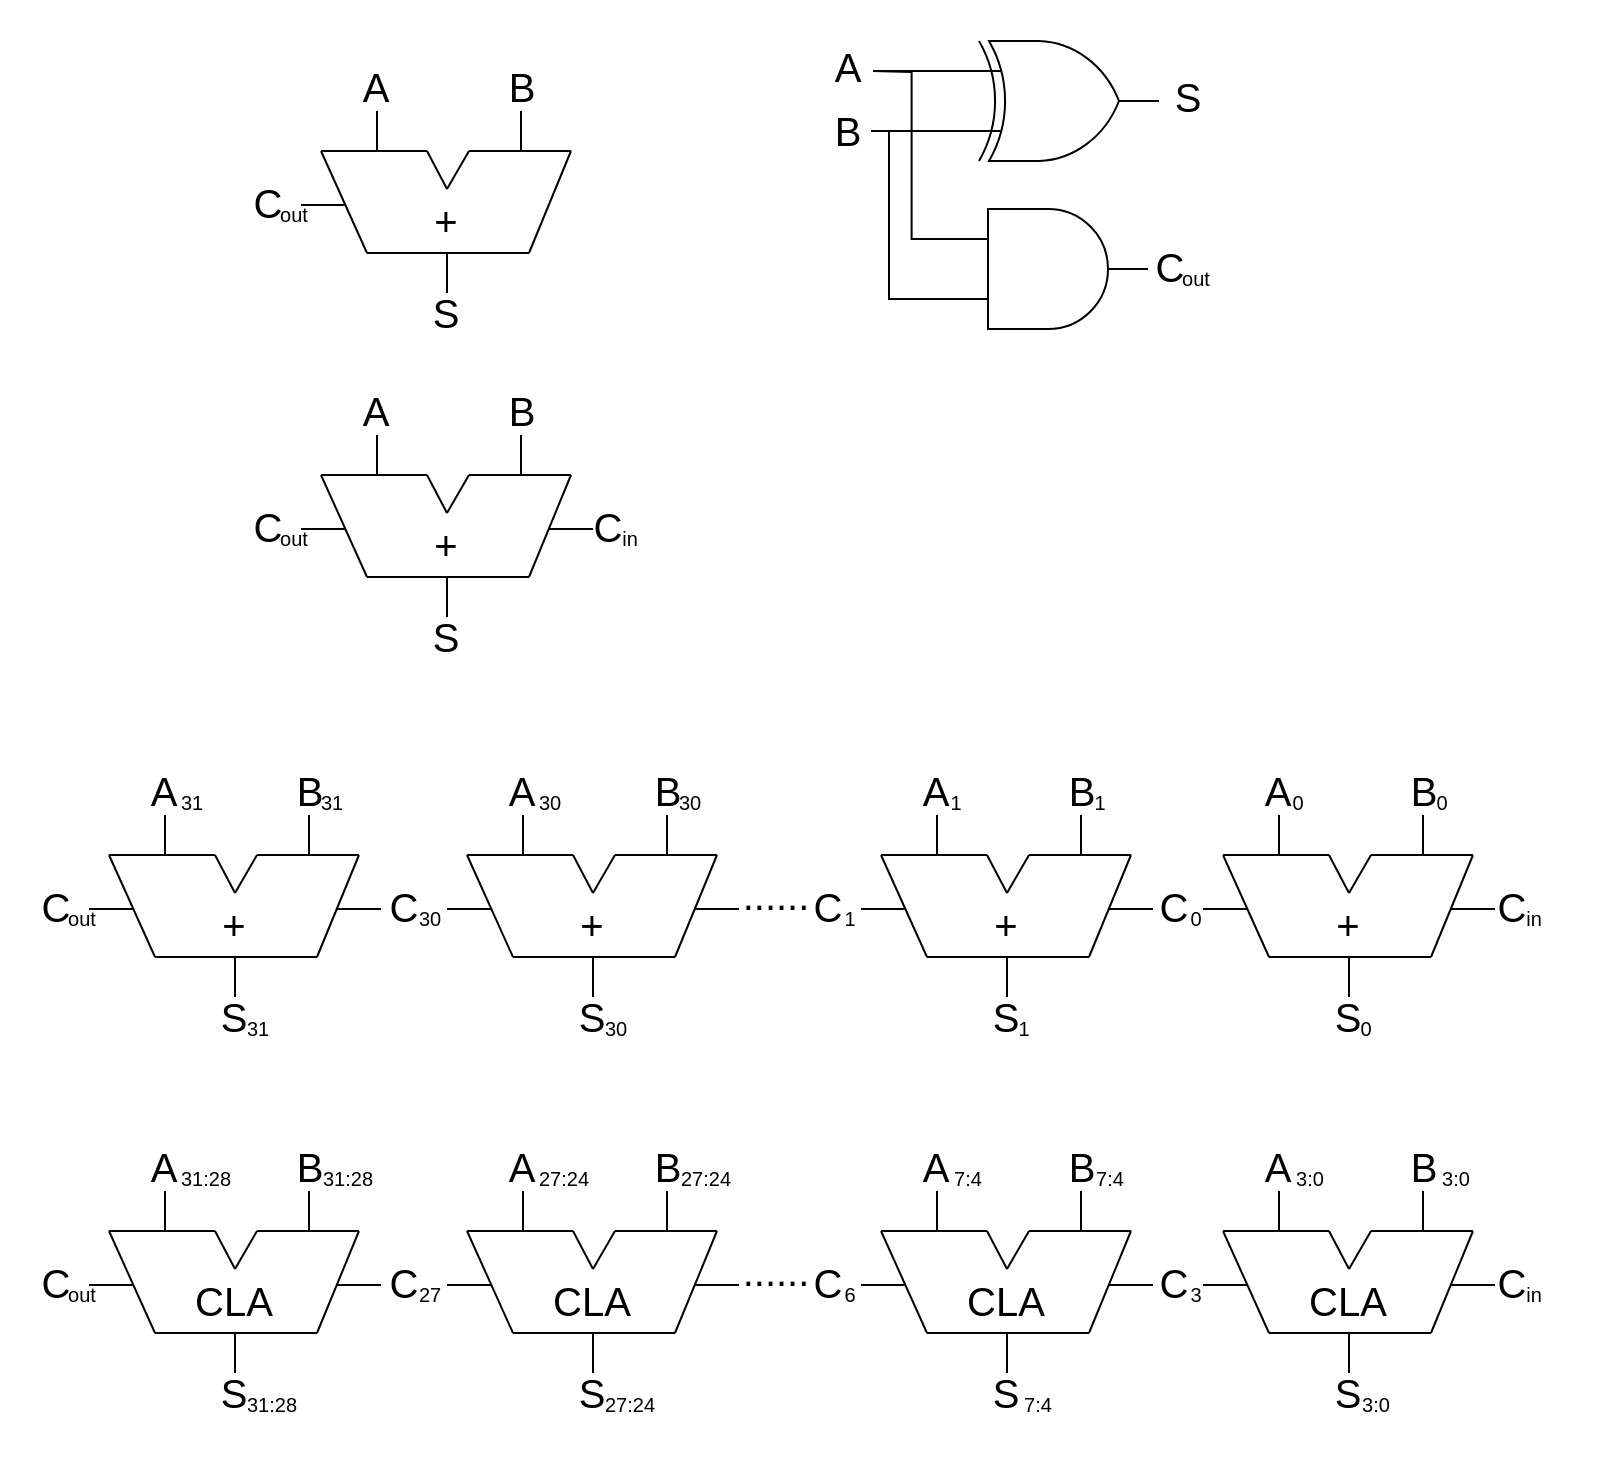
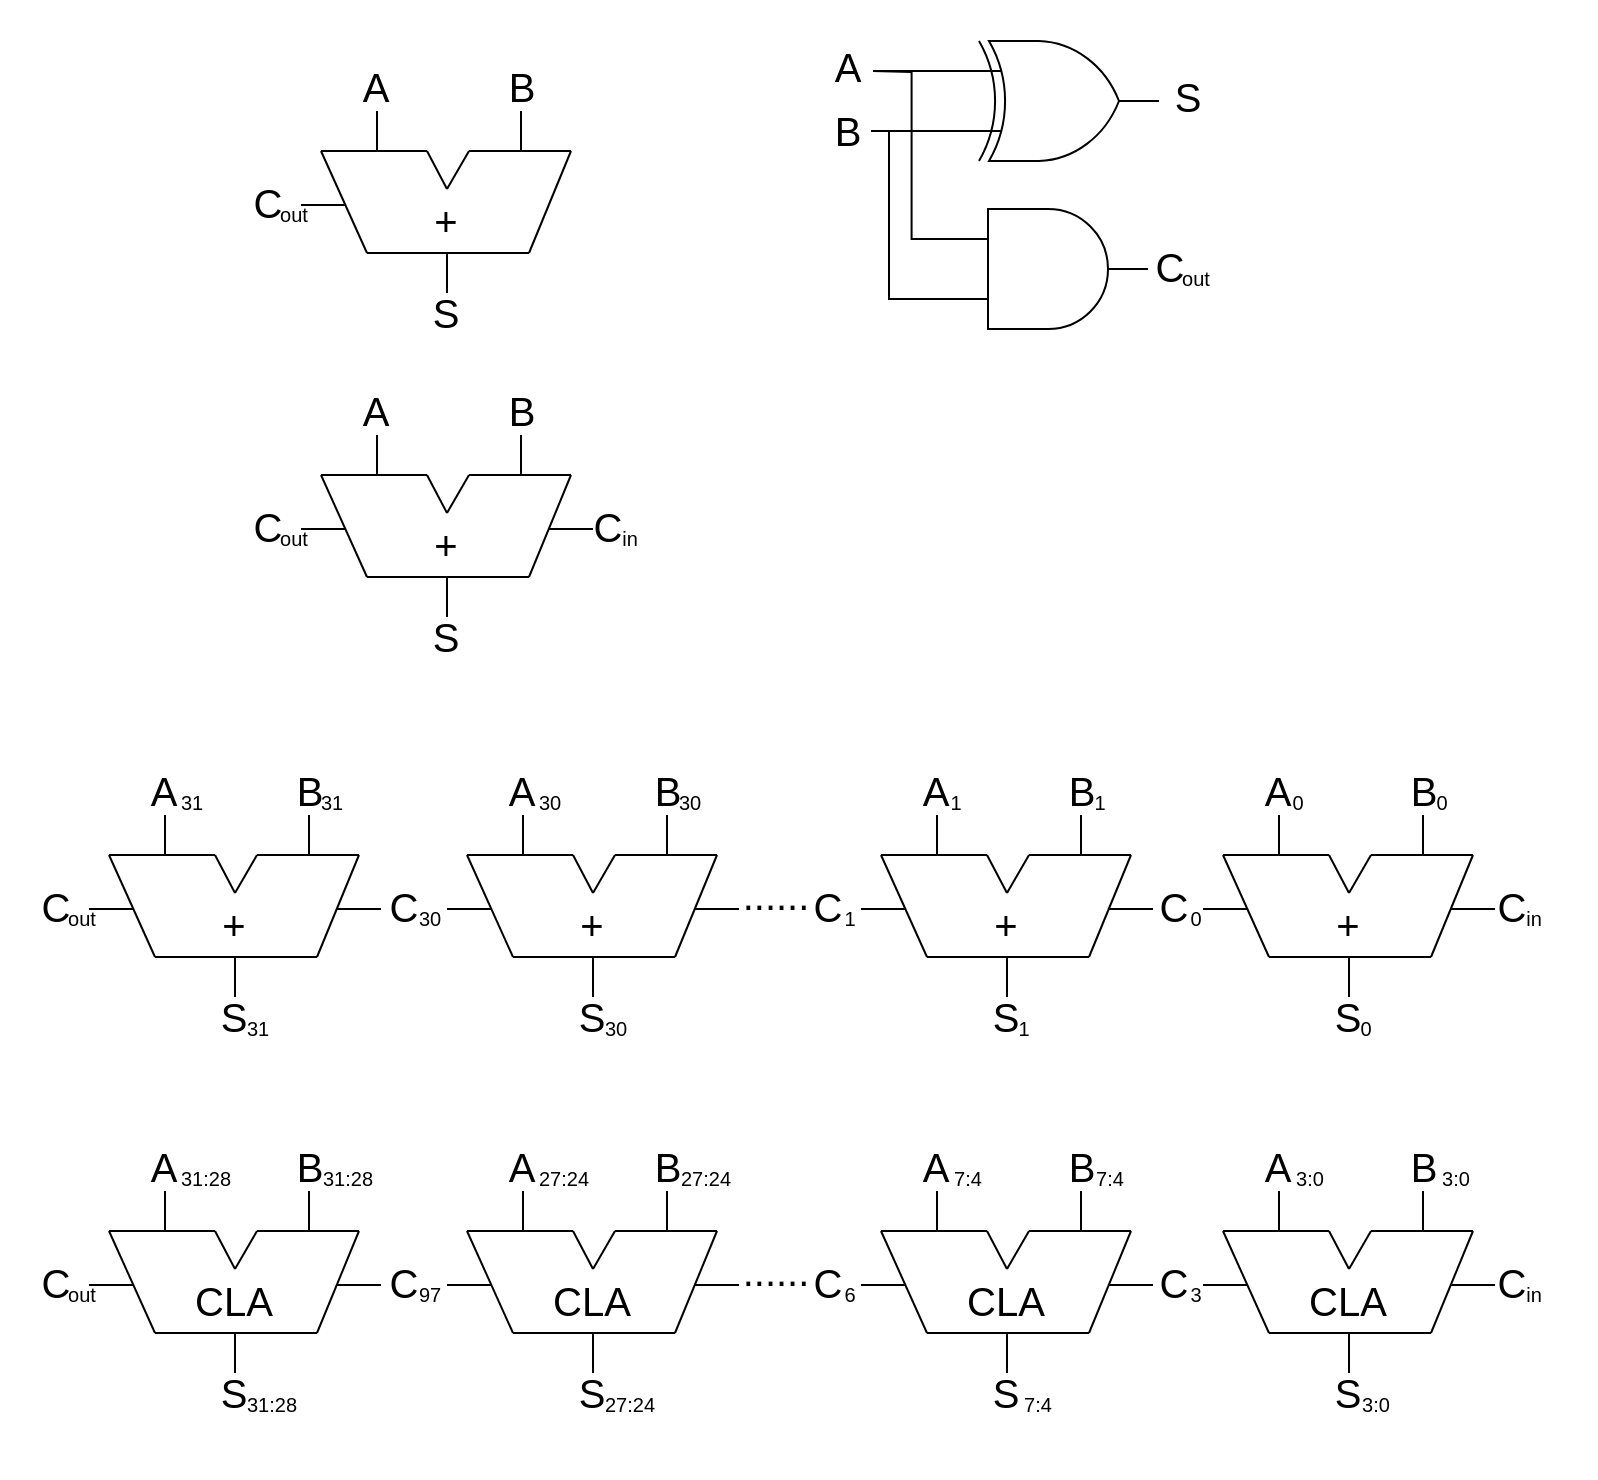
(431, 1295) -> (431, 1295)
